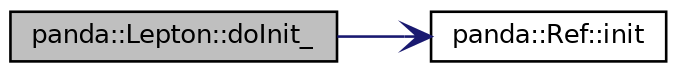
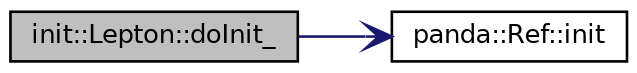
(174, 37) -> (154, 37)
